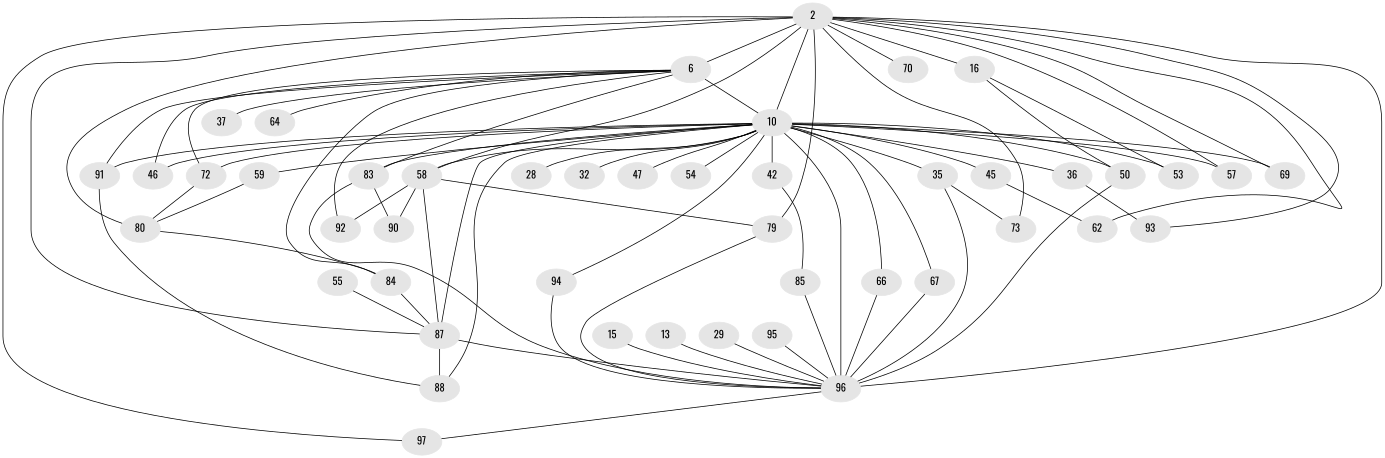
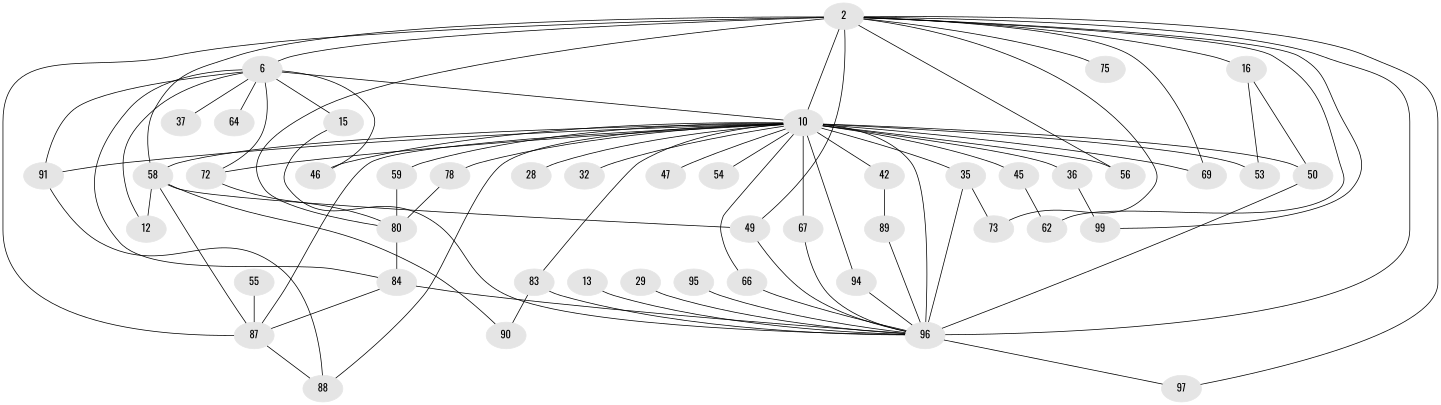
(908, 69) -> (1105, 69)
(527, 117) -> (303, 96)
none -> (450, 176)
(1232, 176) -> (1125, 176)
(341, 229) -> (146, 229)
(772, 229) -> (750, 229)
(1150, 229) -> (1100, 229)
(800, 282) -> (884, 229)
(639, 367) -> (587, 307)
